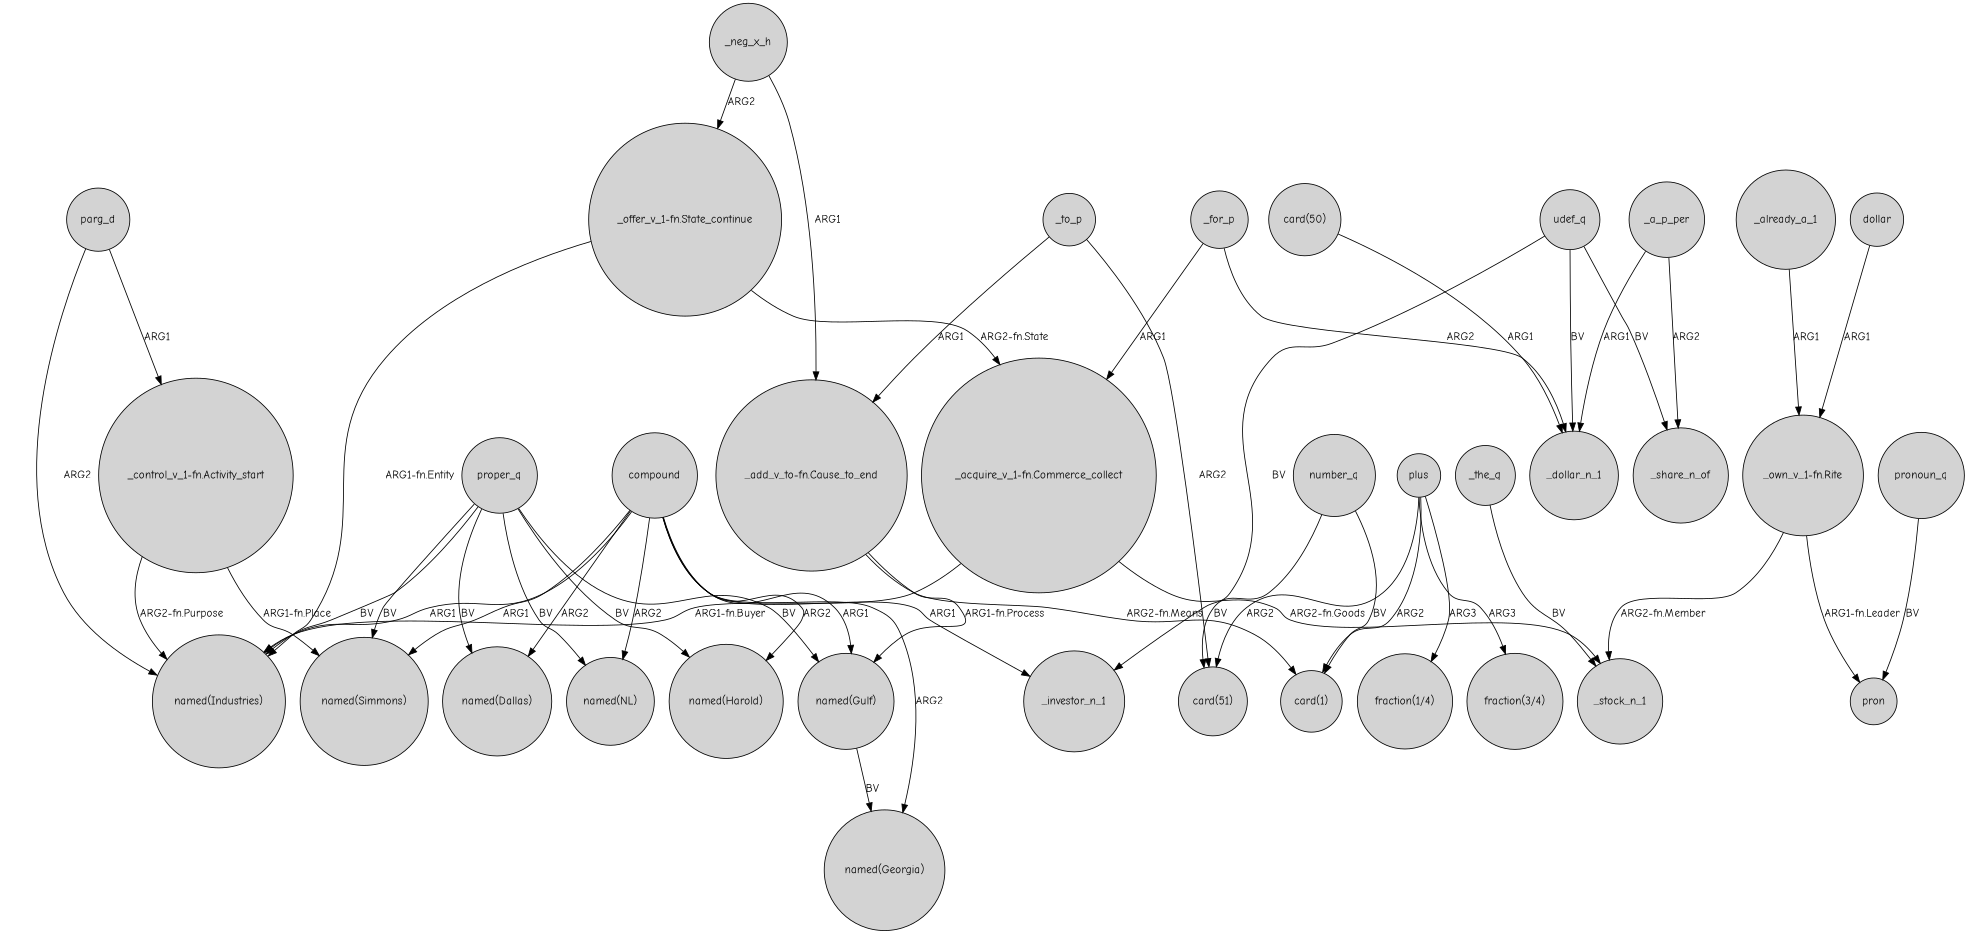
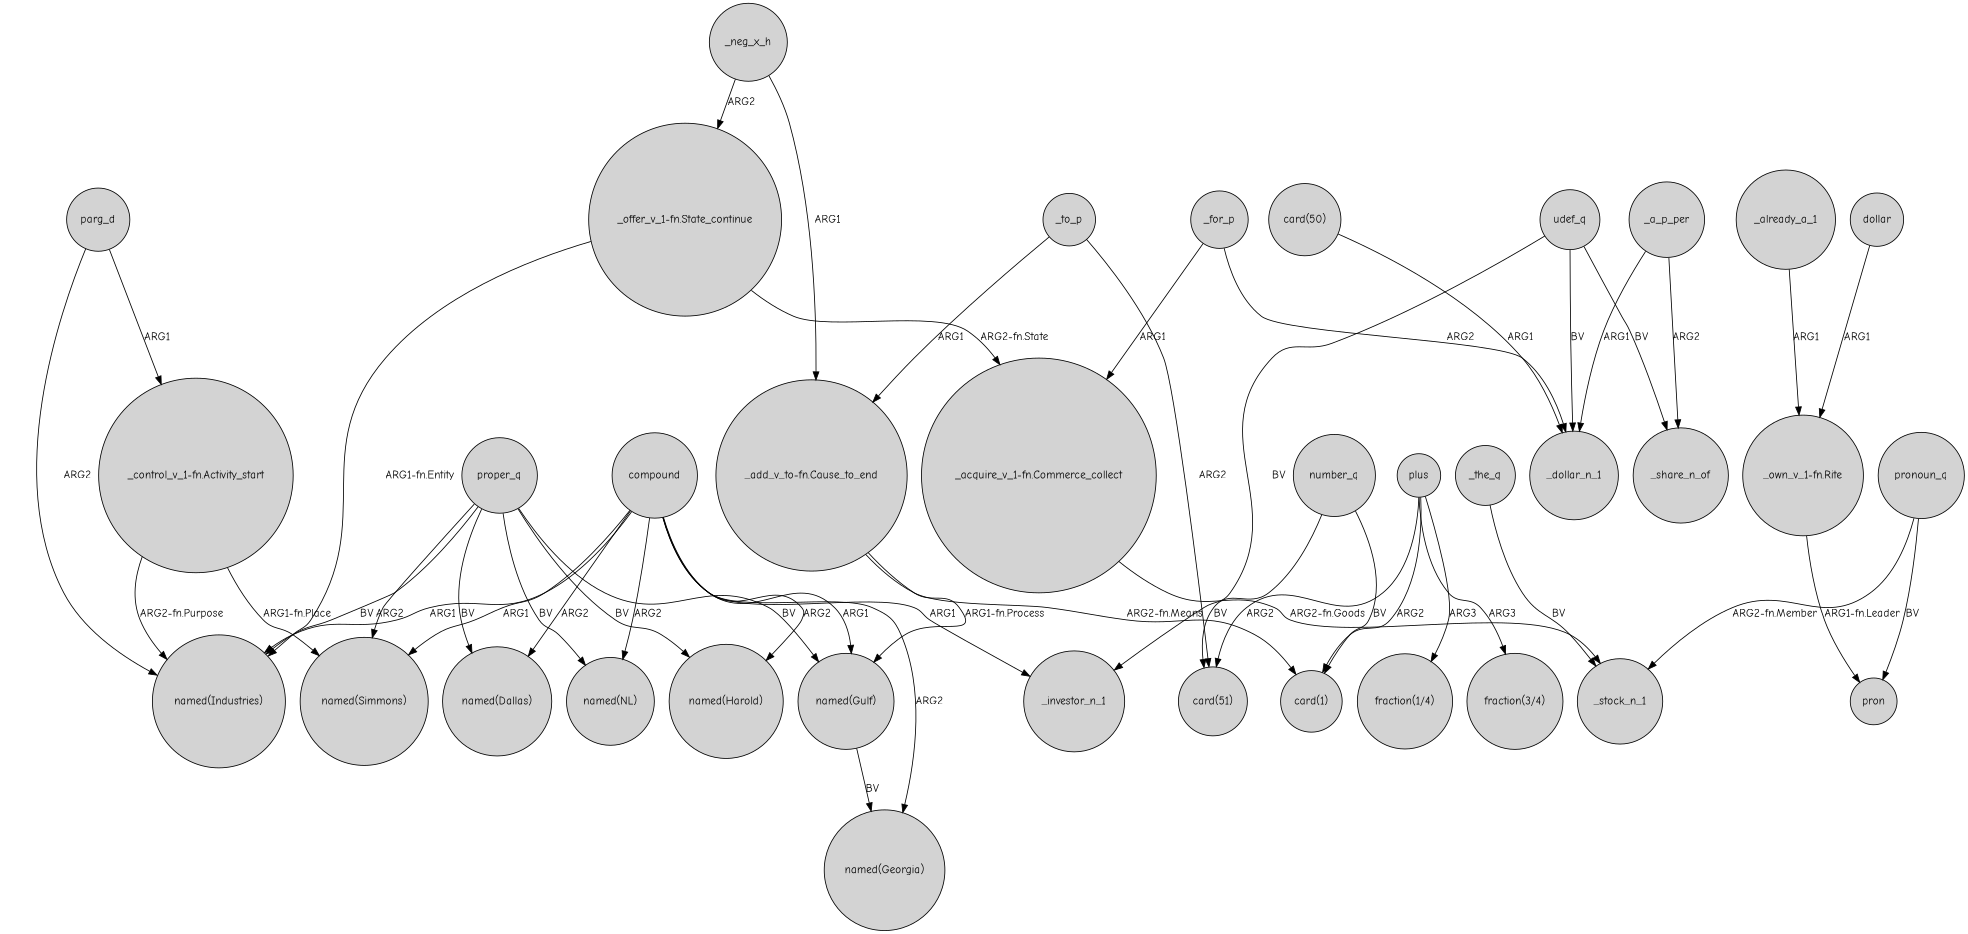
(1693, 599) -> (1798, 604)
(390, 614) -> (390, 614)
(602, 625) -> none
